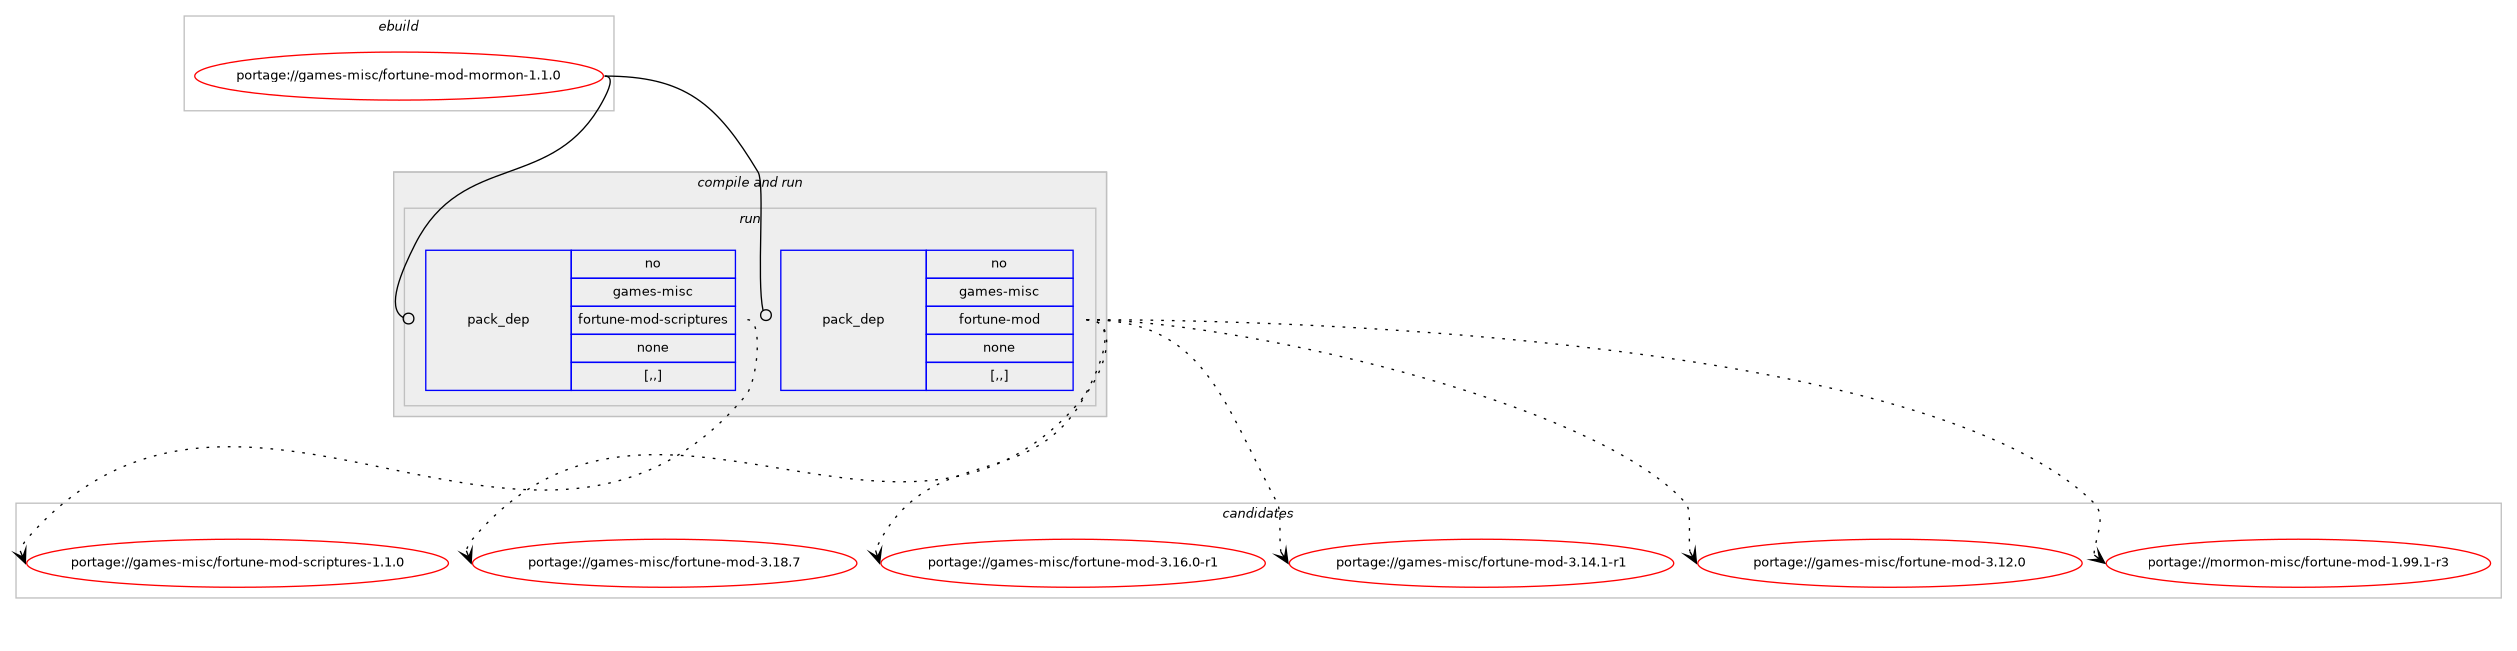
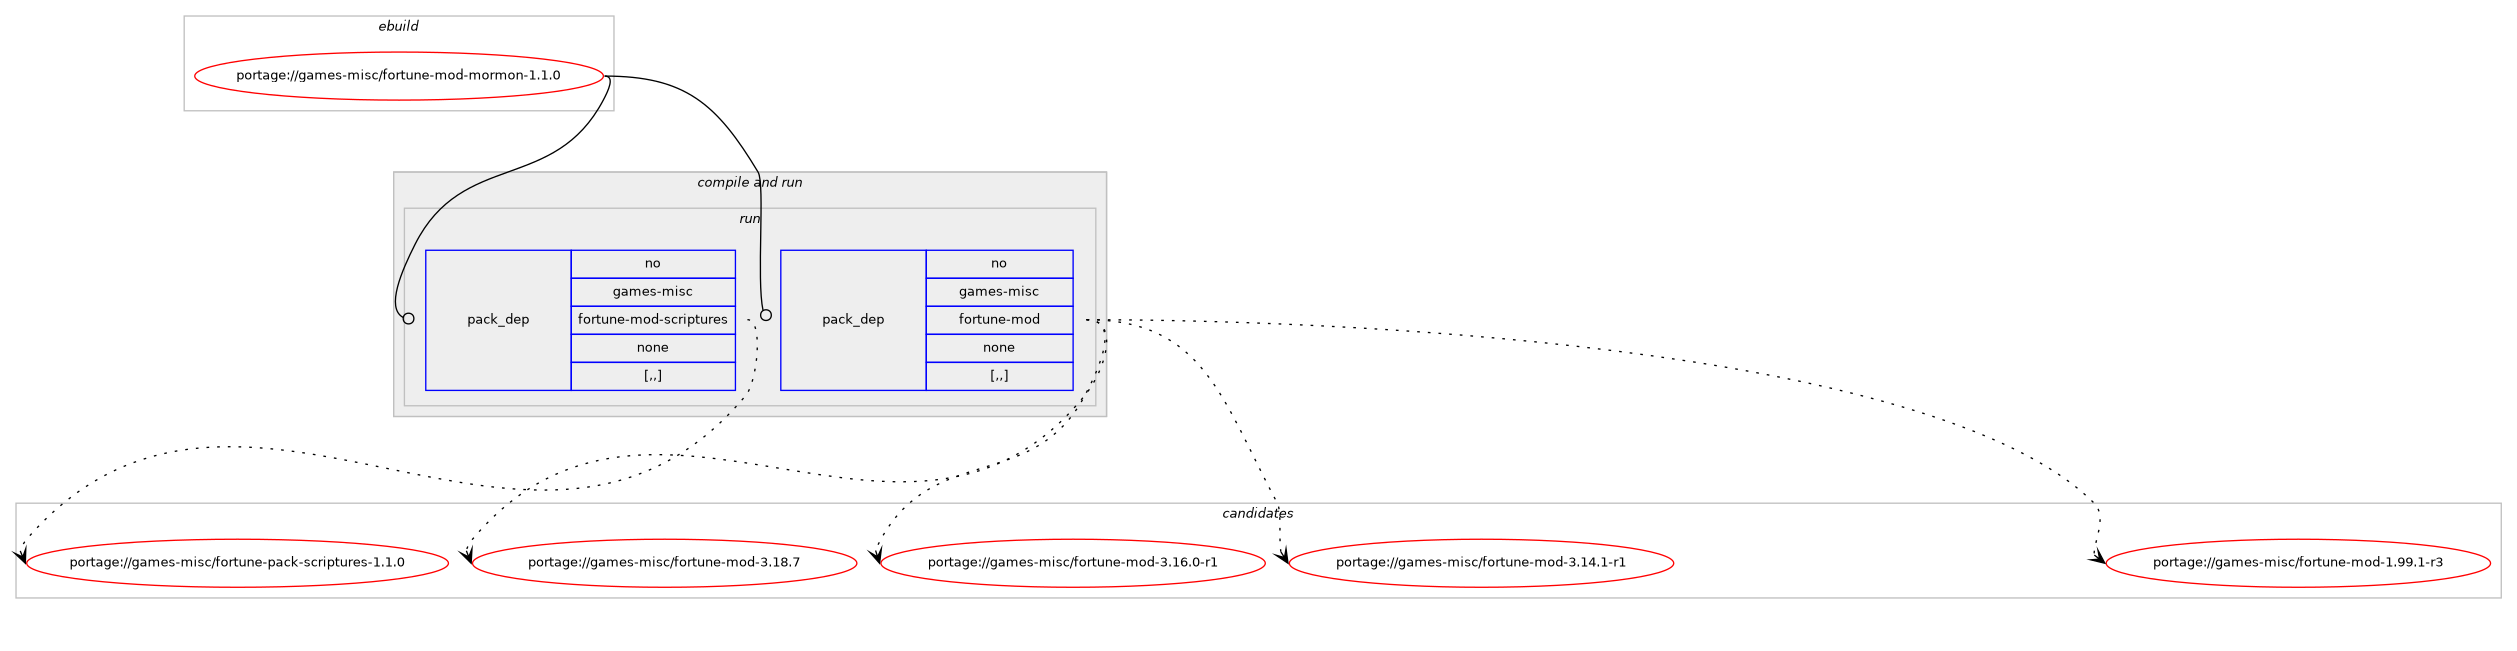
(238, 563) -> (238, 563)
(1890, 563) -> none
(2298, 563) -> (2298, 563)
